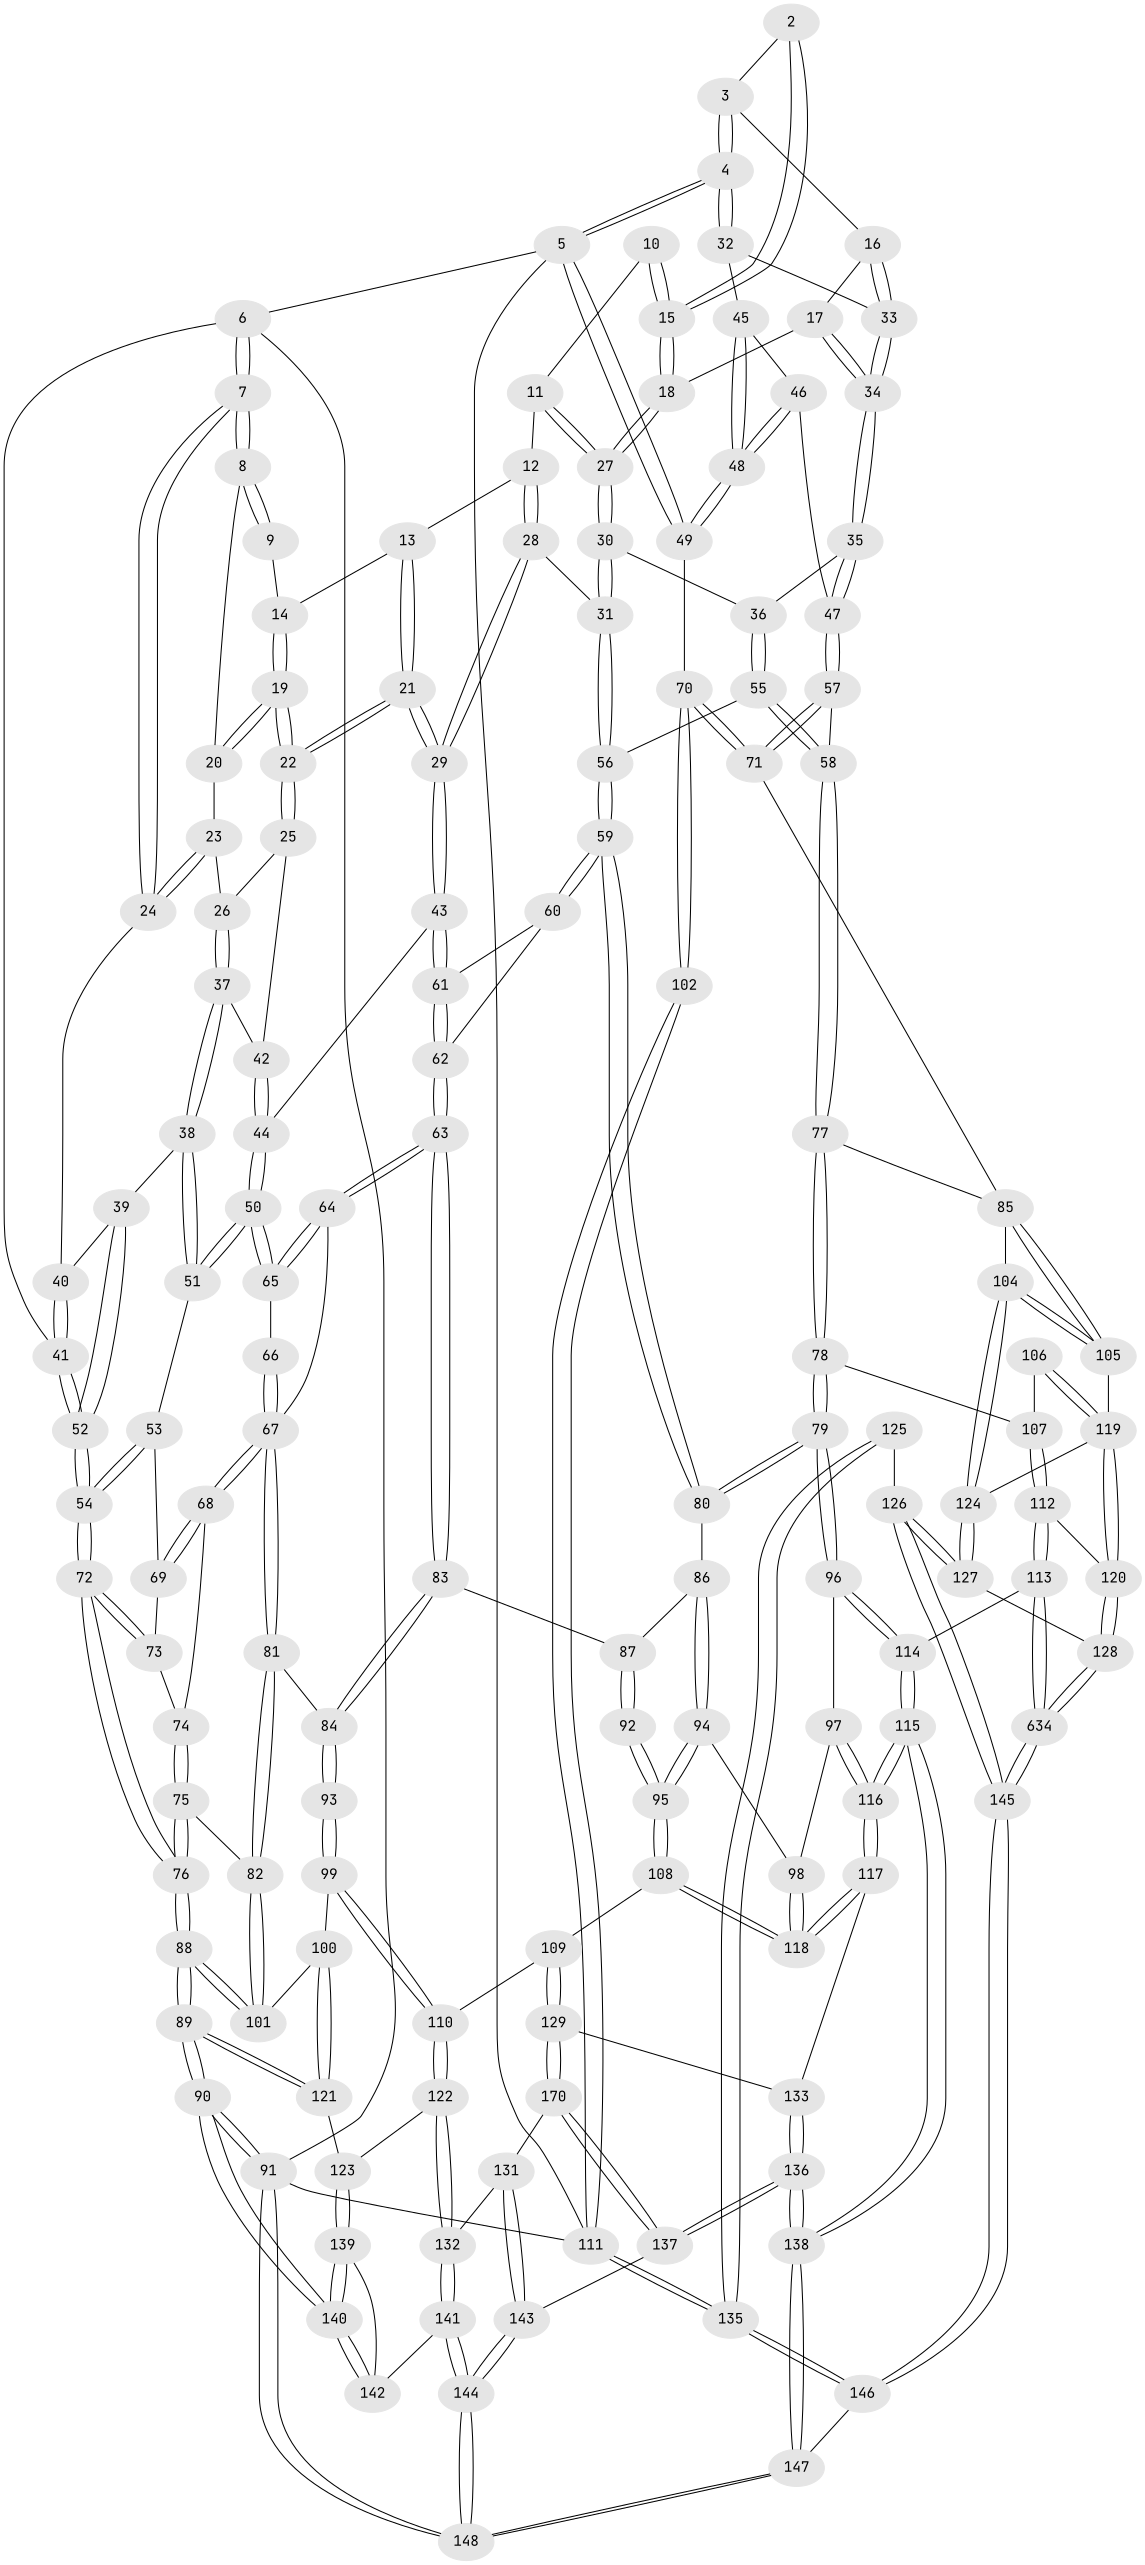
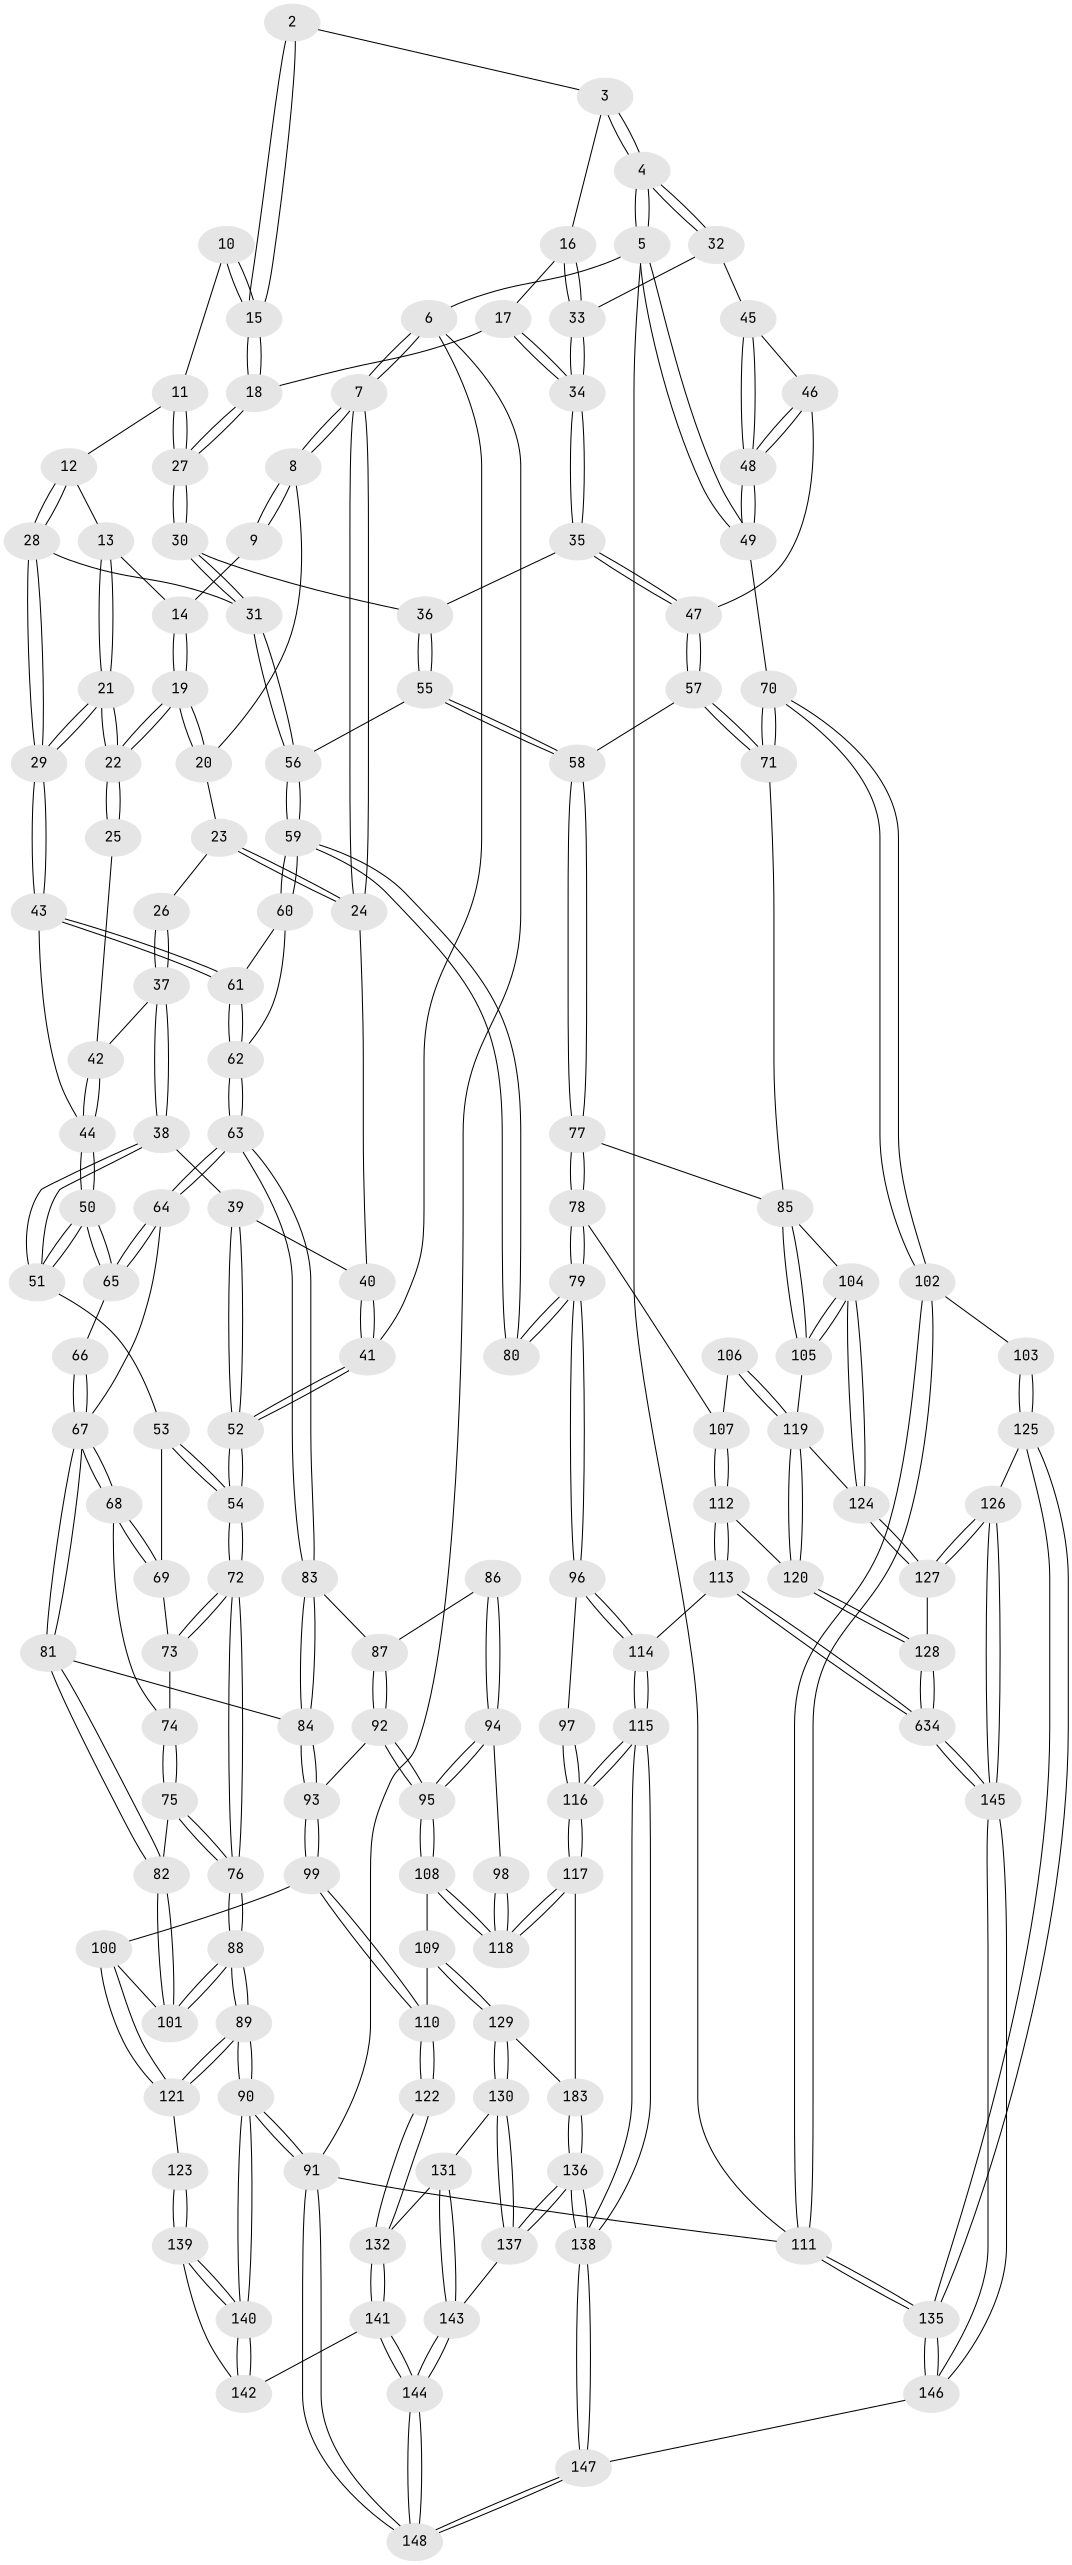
(255, 875) -> none
none -> (1026, 1356)
(702, 1542) -> none
none -> (346, 1764)
(815, 1801) -> none
(554, 2097) -> (501, 2097)
(797, 2097) -> (575, 2097)
(392, 2134) -> none
